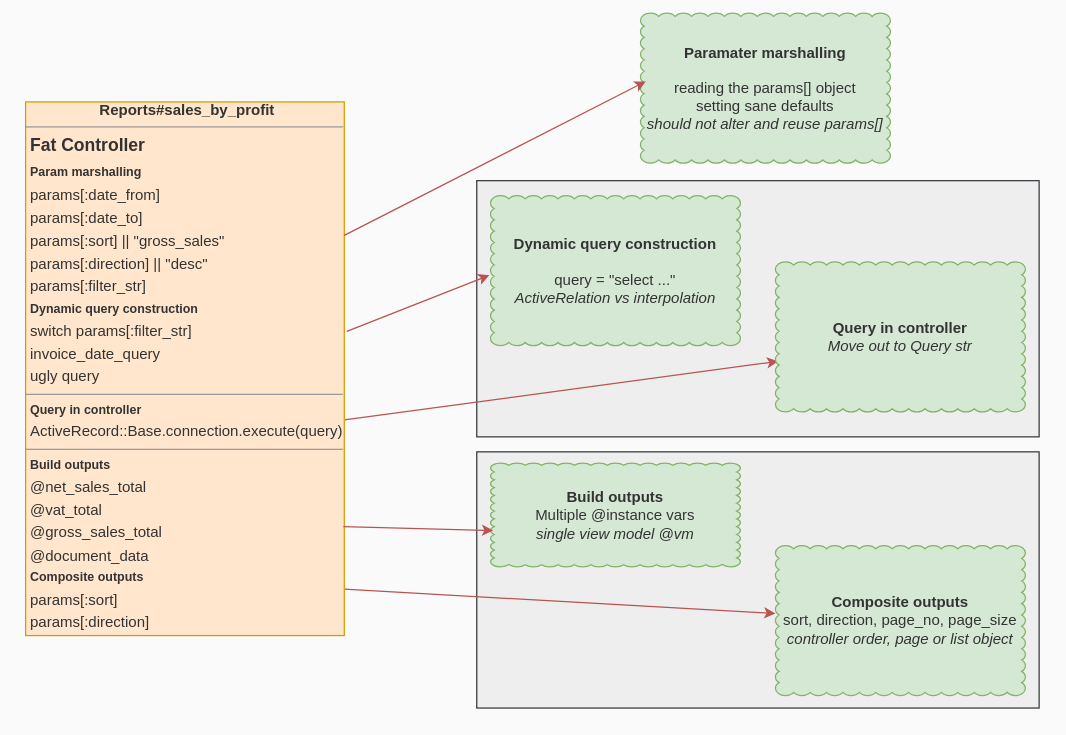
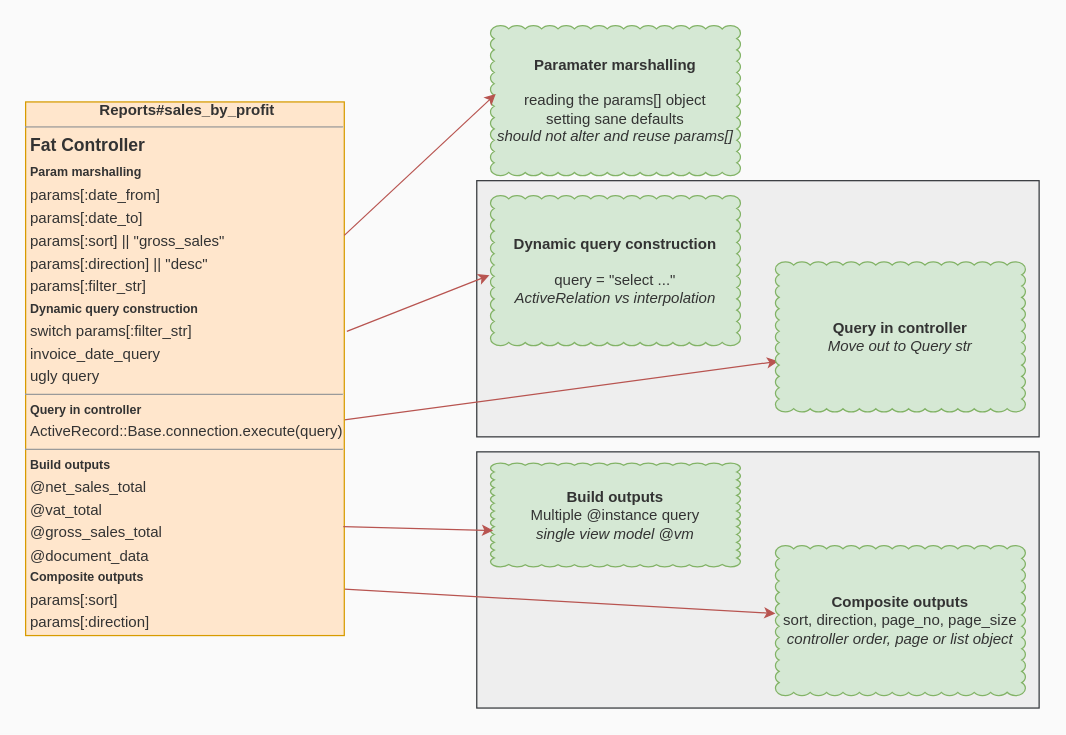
(766, 88) -> (616, 101)
(616, 516) -> (616, 516)
